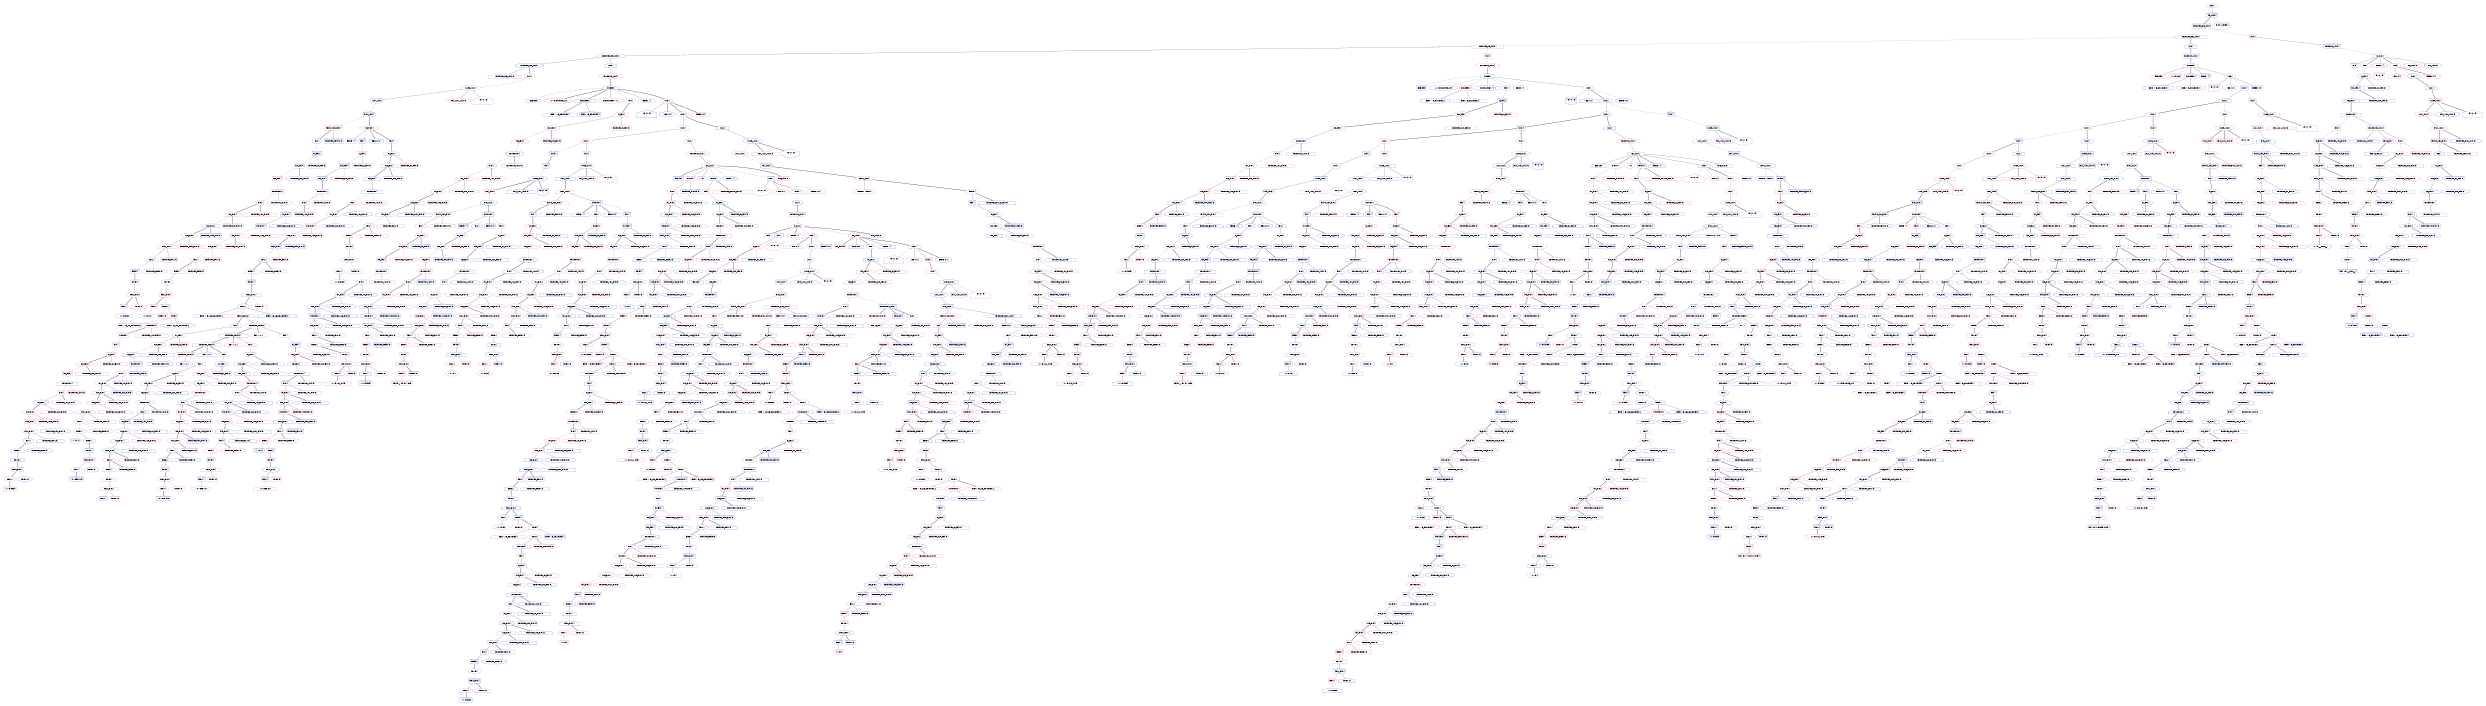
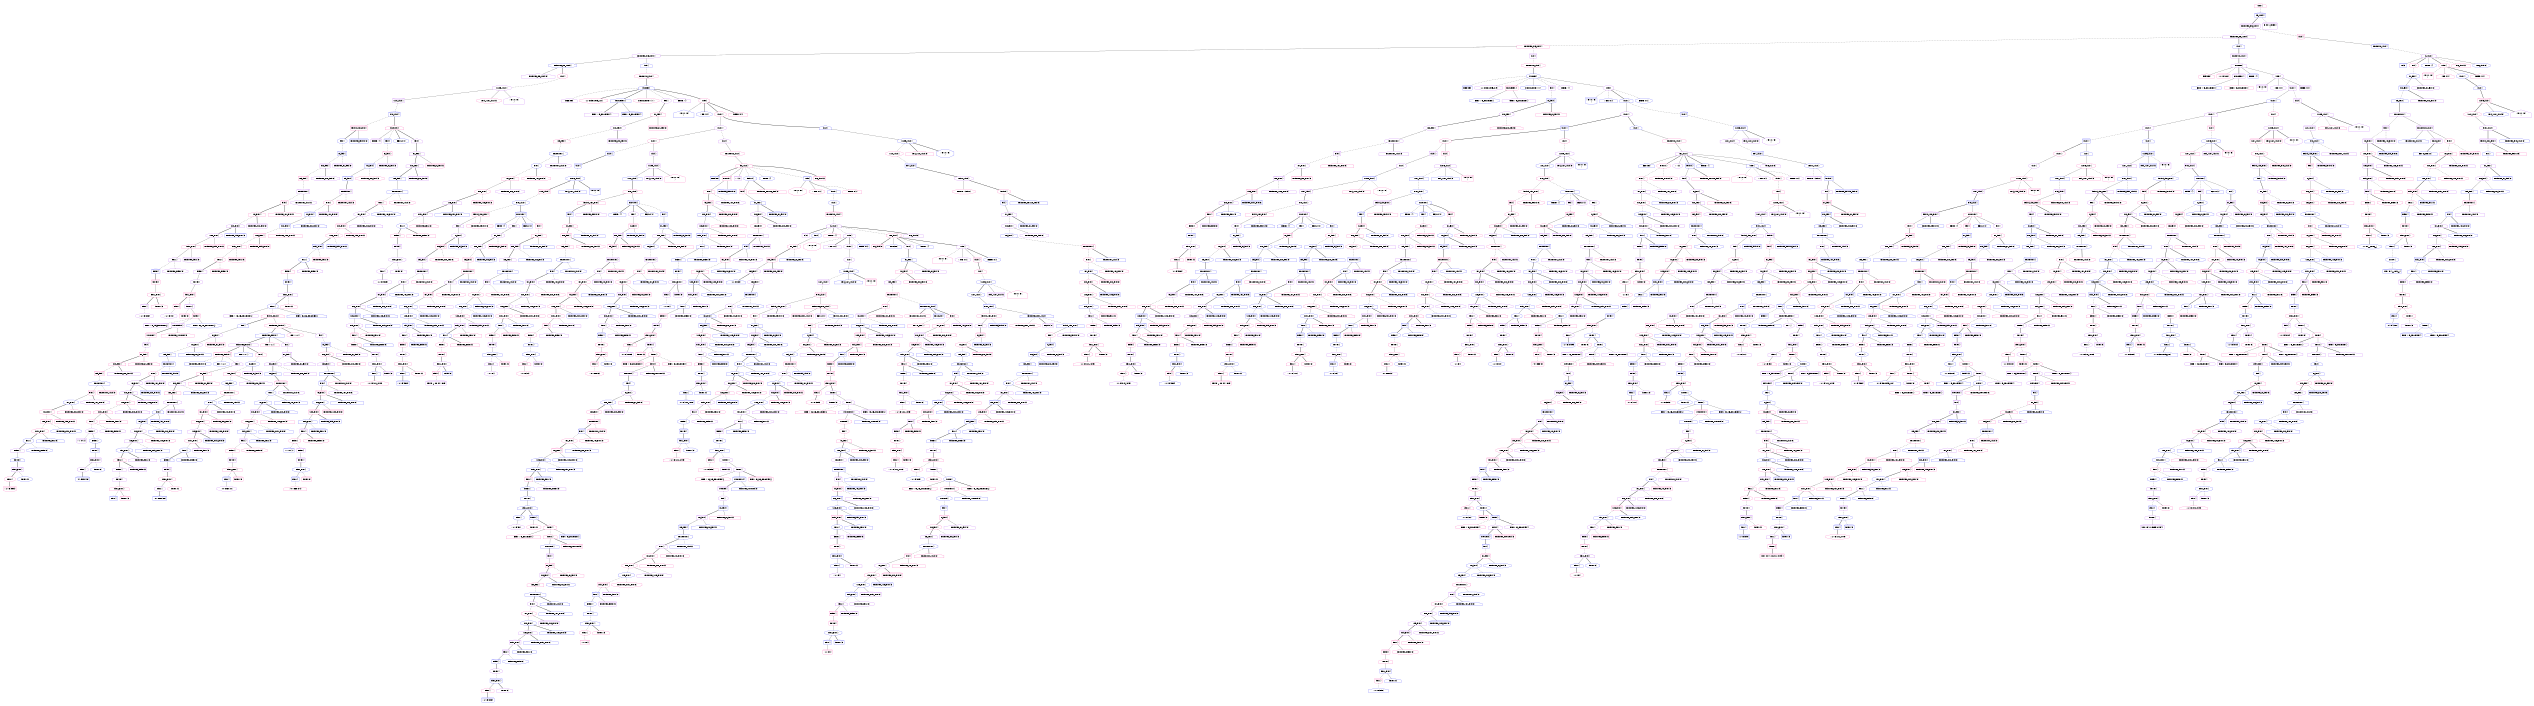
(1713, 236) -> none
(695, 282) -> (736, 282)
